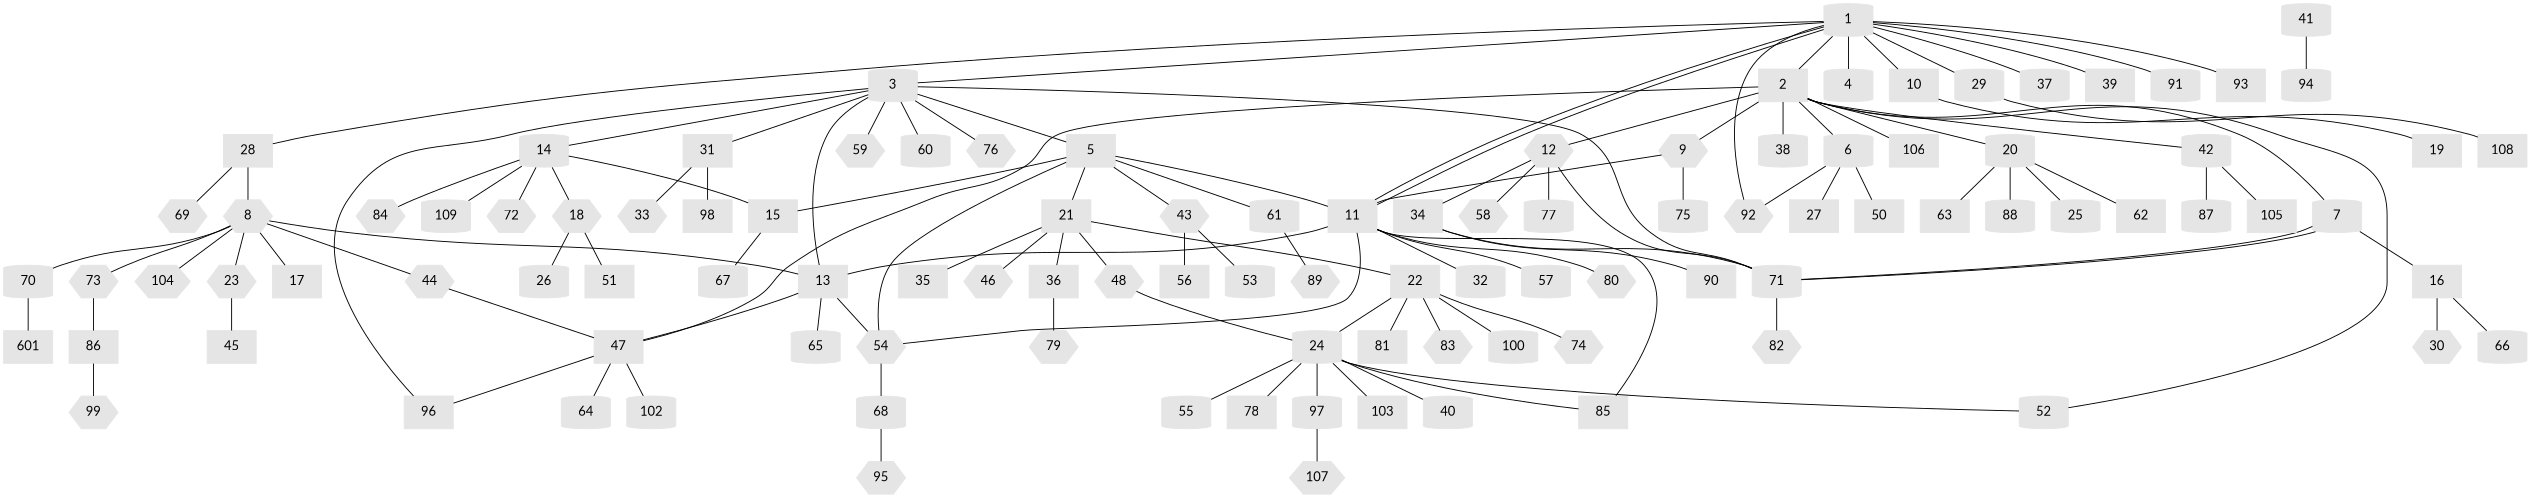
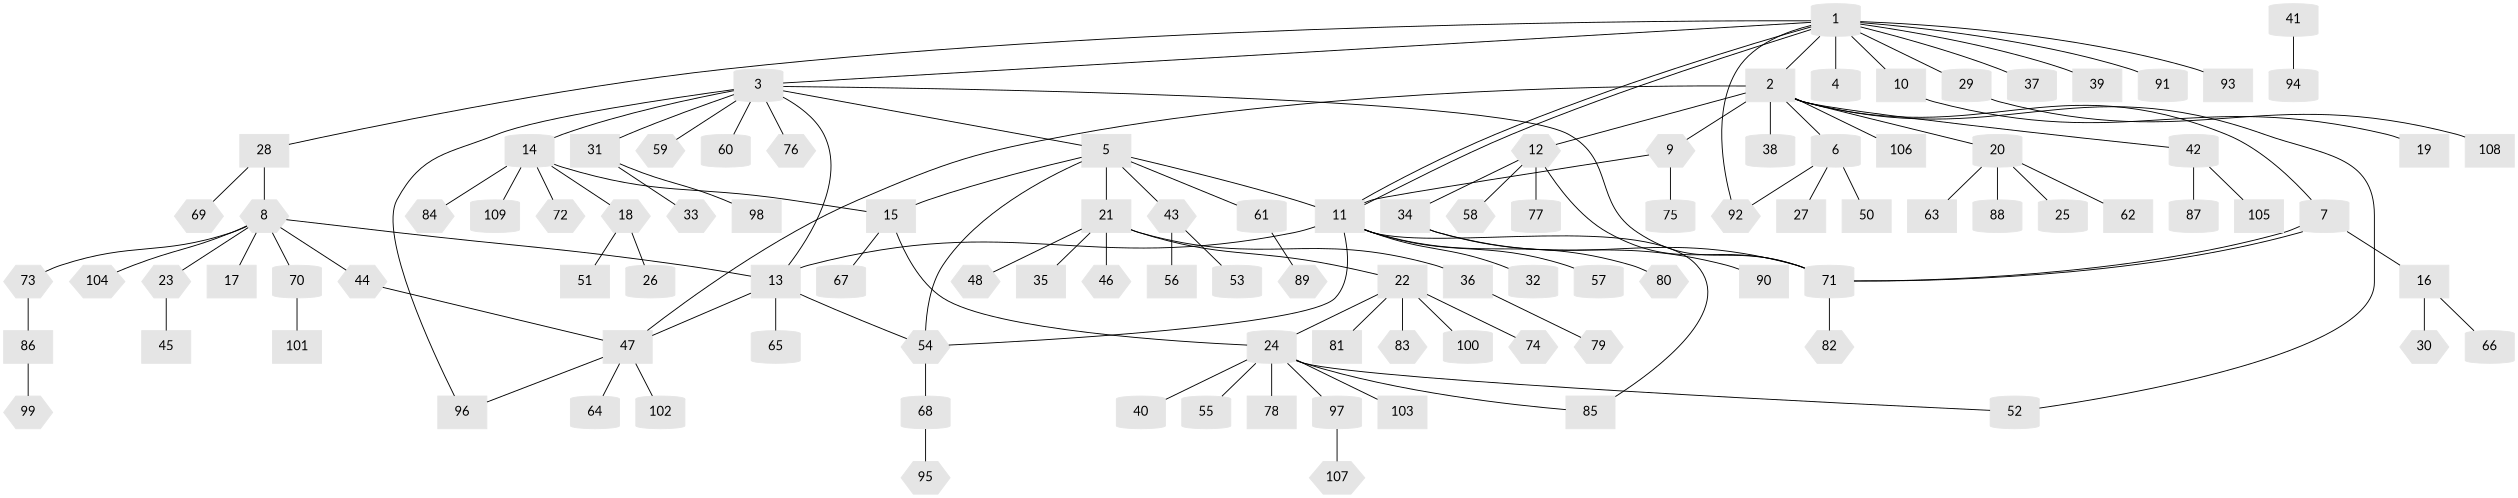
(1202, 315) -> (1053, 328)
(28, 347) -> (297, 347)
